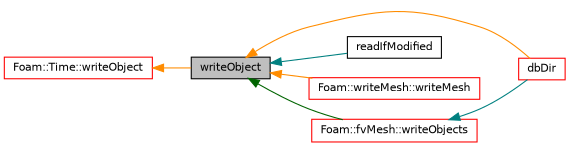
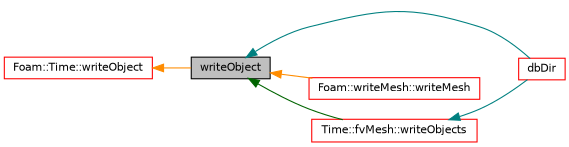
(395, 12) -> (395, 12)
(394, 47) -> none
(394, 131) -> (394, 131)
